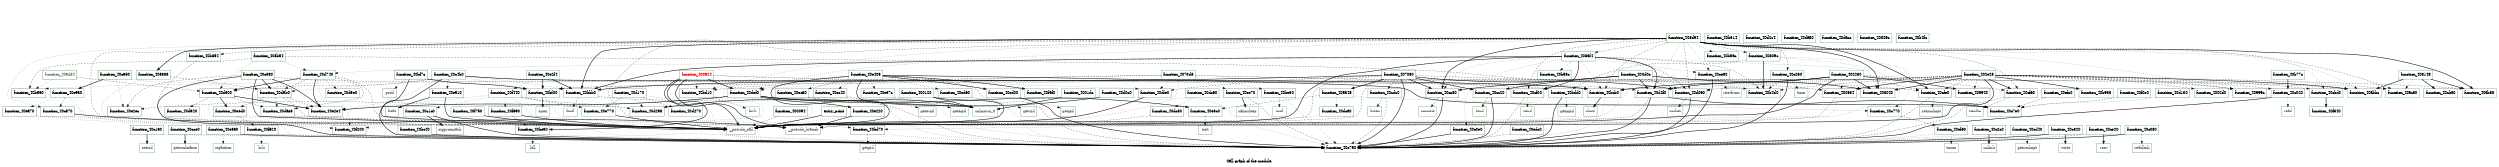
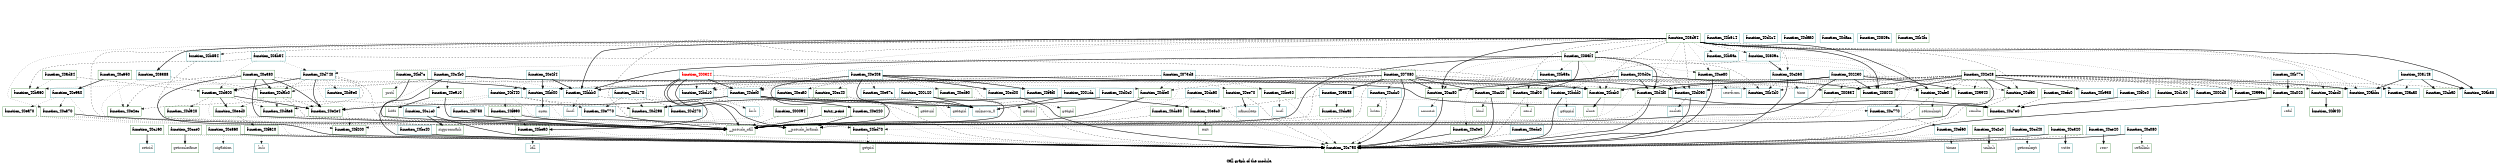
(1763, 73) -> (1775, 66)
(60, 75) -> (60, 75)
(2094, 101) -> (2094, 101)
